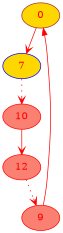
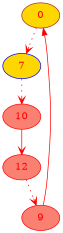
(33, 37) -> (33, 37)
